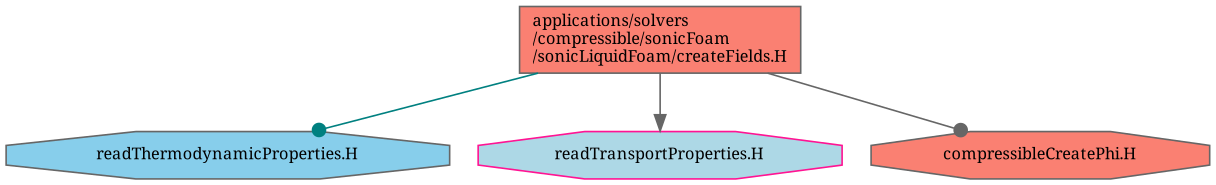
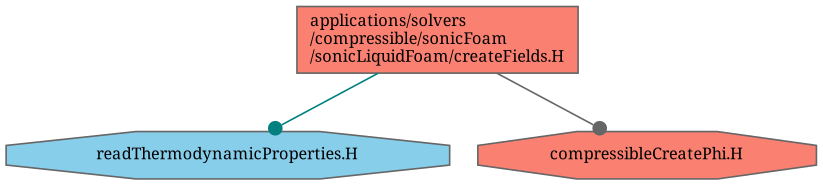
(660, 155) -> none
